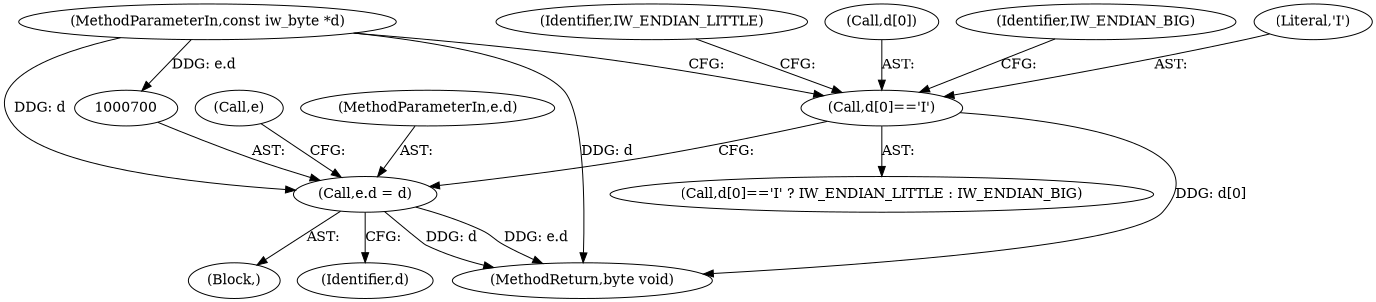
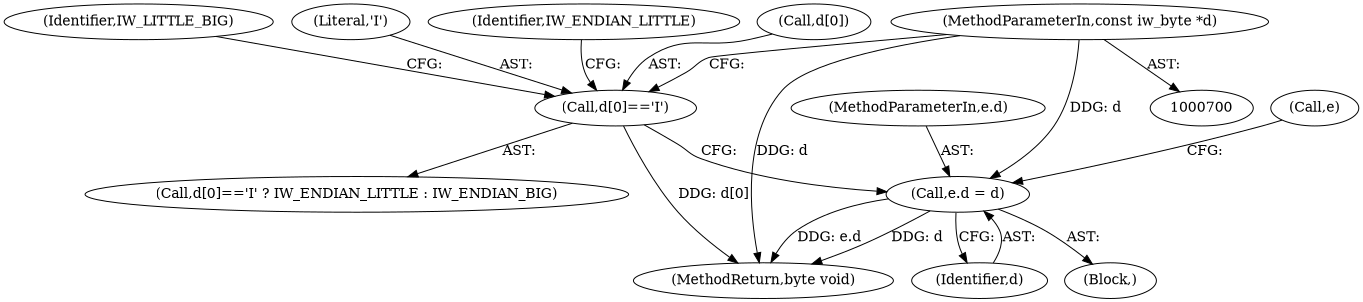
(1096, 22) -> (139, 22)
(204, 65) -> (1166, 65)
(233, 152) -> (1001, 240)
